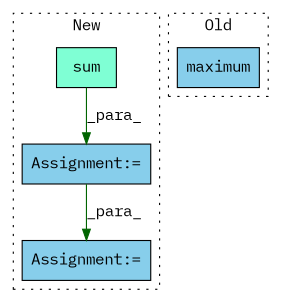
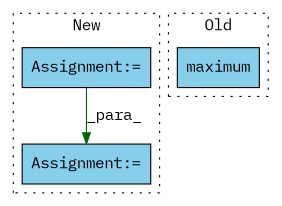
(86, 68) -> none
